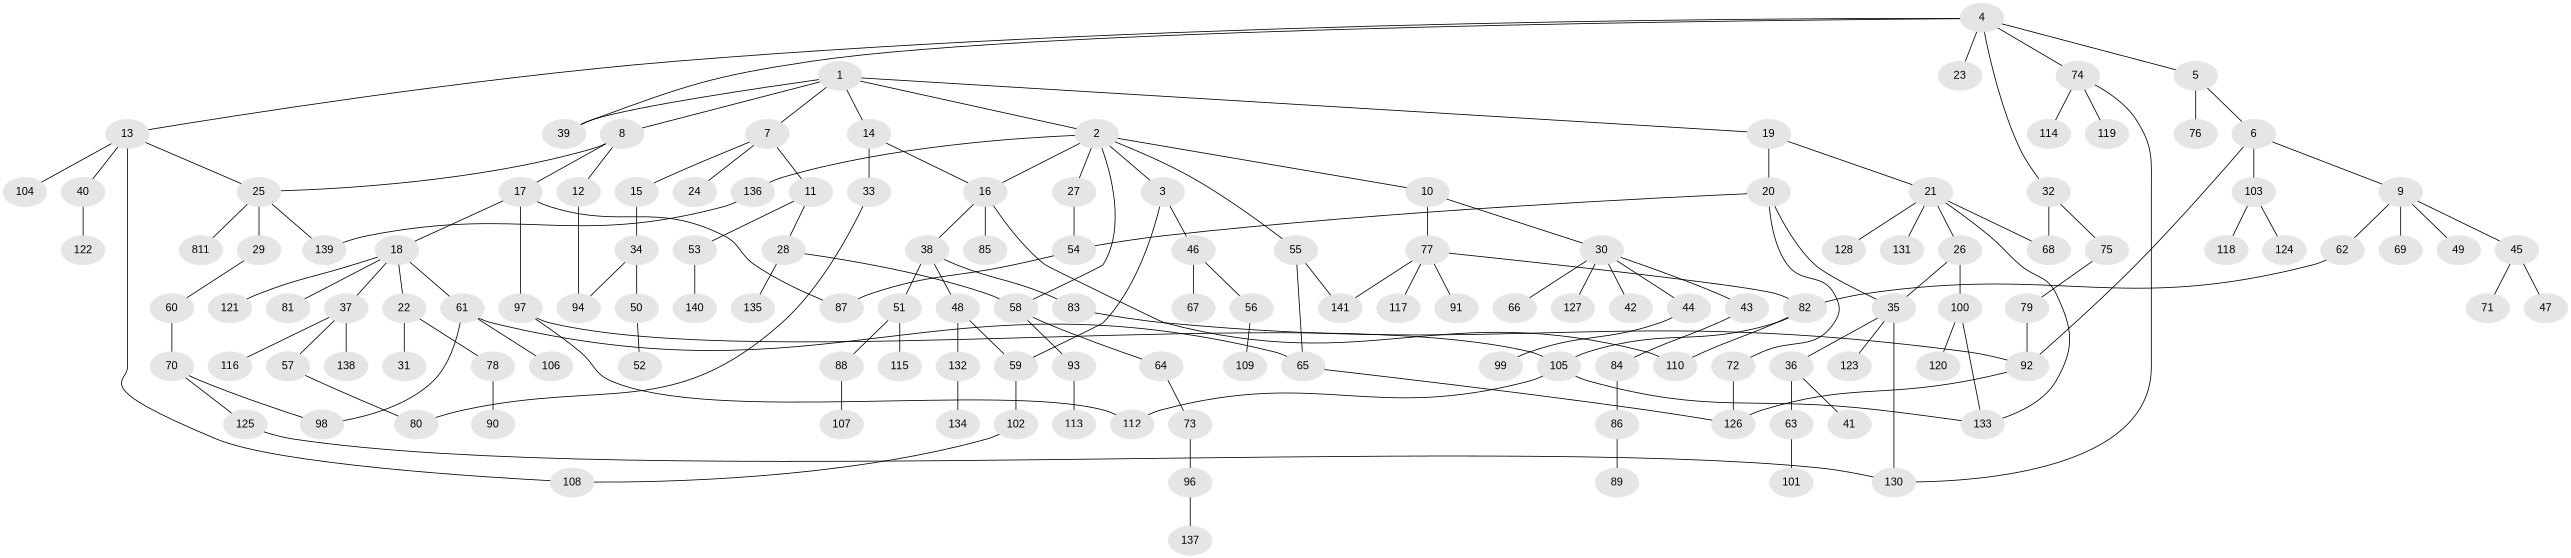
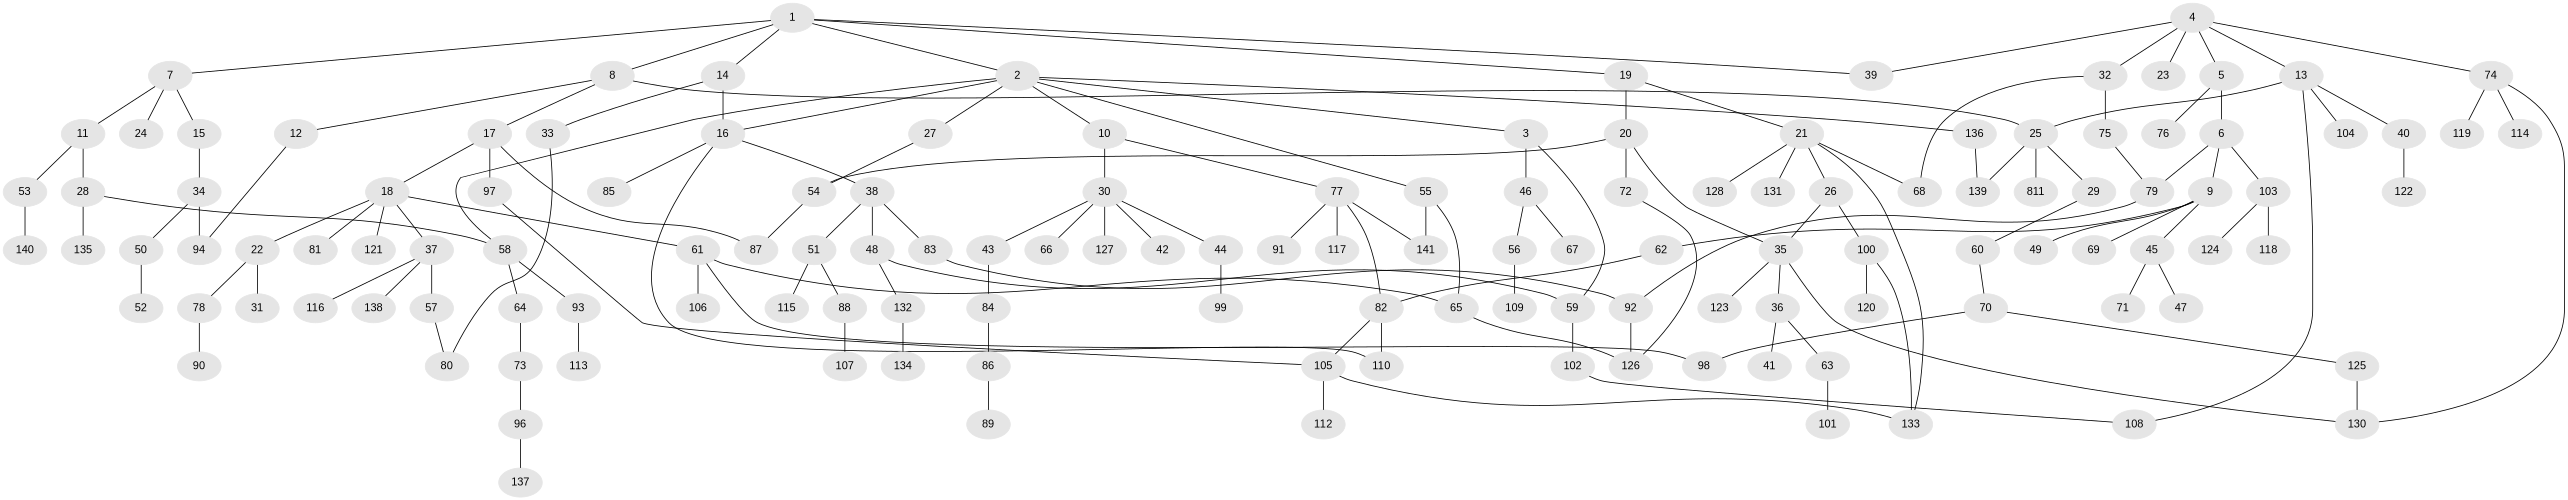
(2146, 255) -> (2187, 163)
(814, 402) -> none
